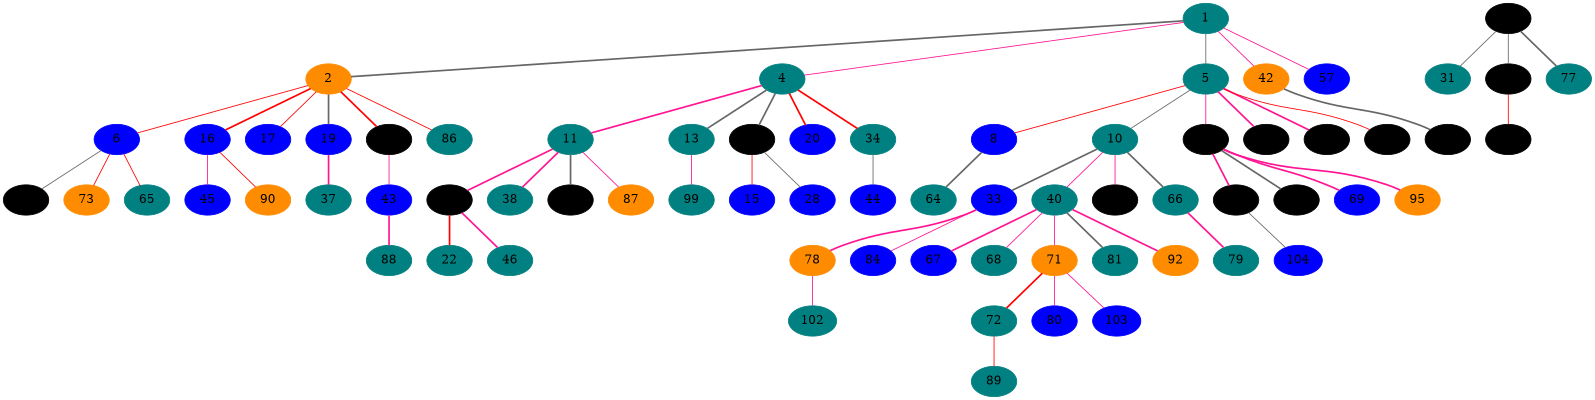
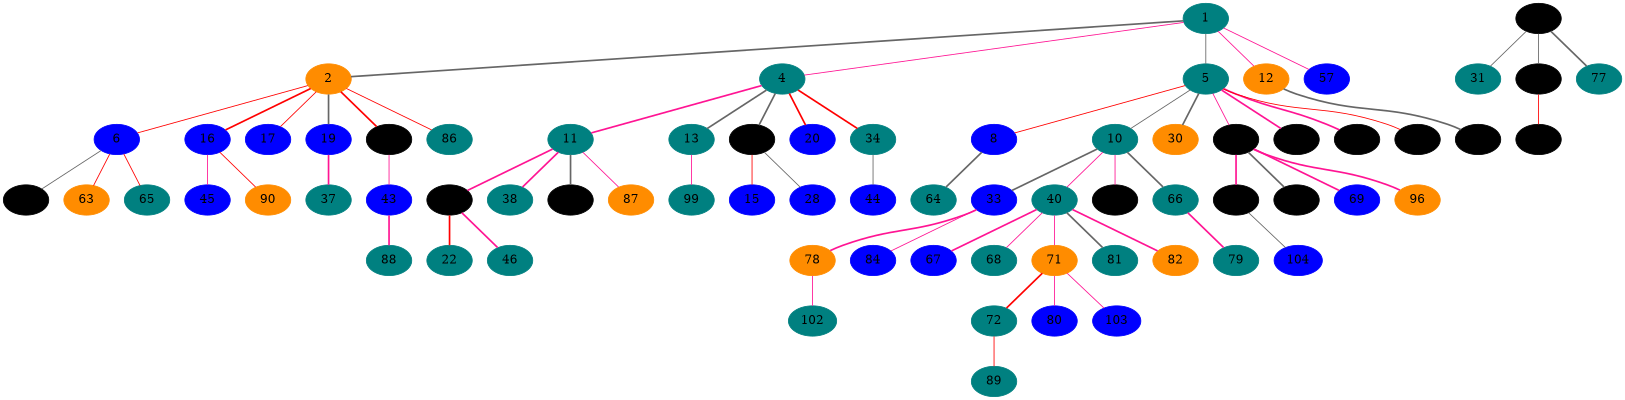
(1266, 79) -> (1266, 79)
none -> (1176, 139)
(87, 200) -> (87, 200)
(1418, 200) -> (1418, 200)
(1176, 260) -> (1176, 260)
